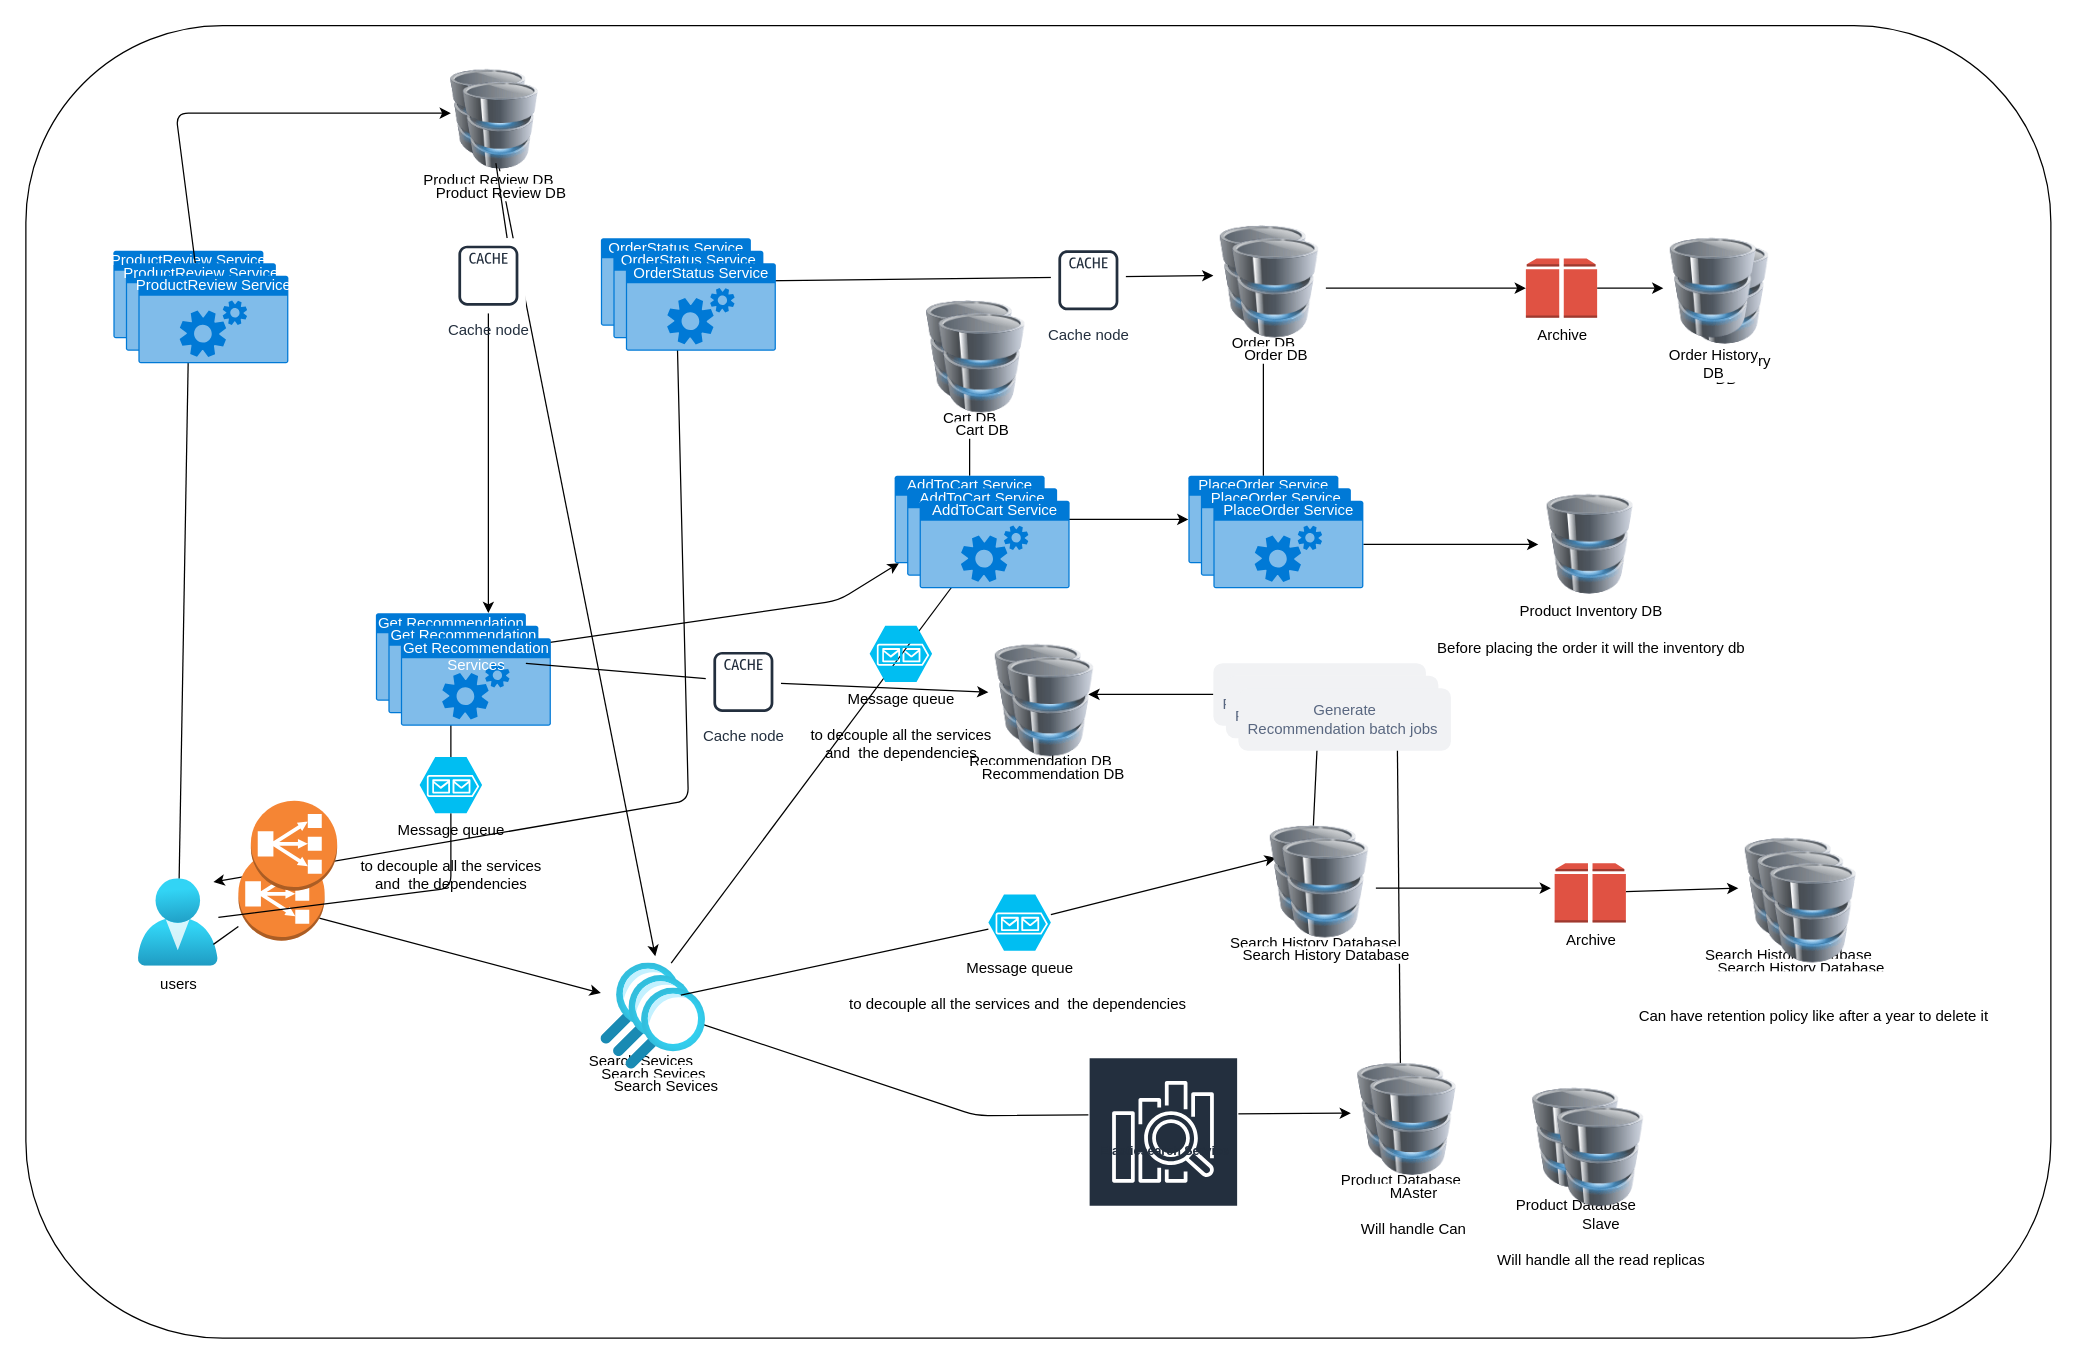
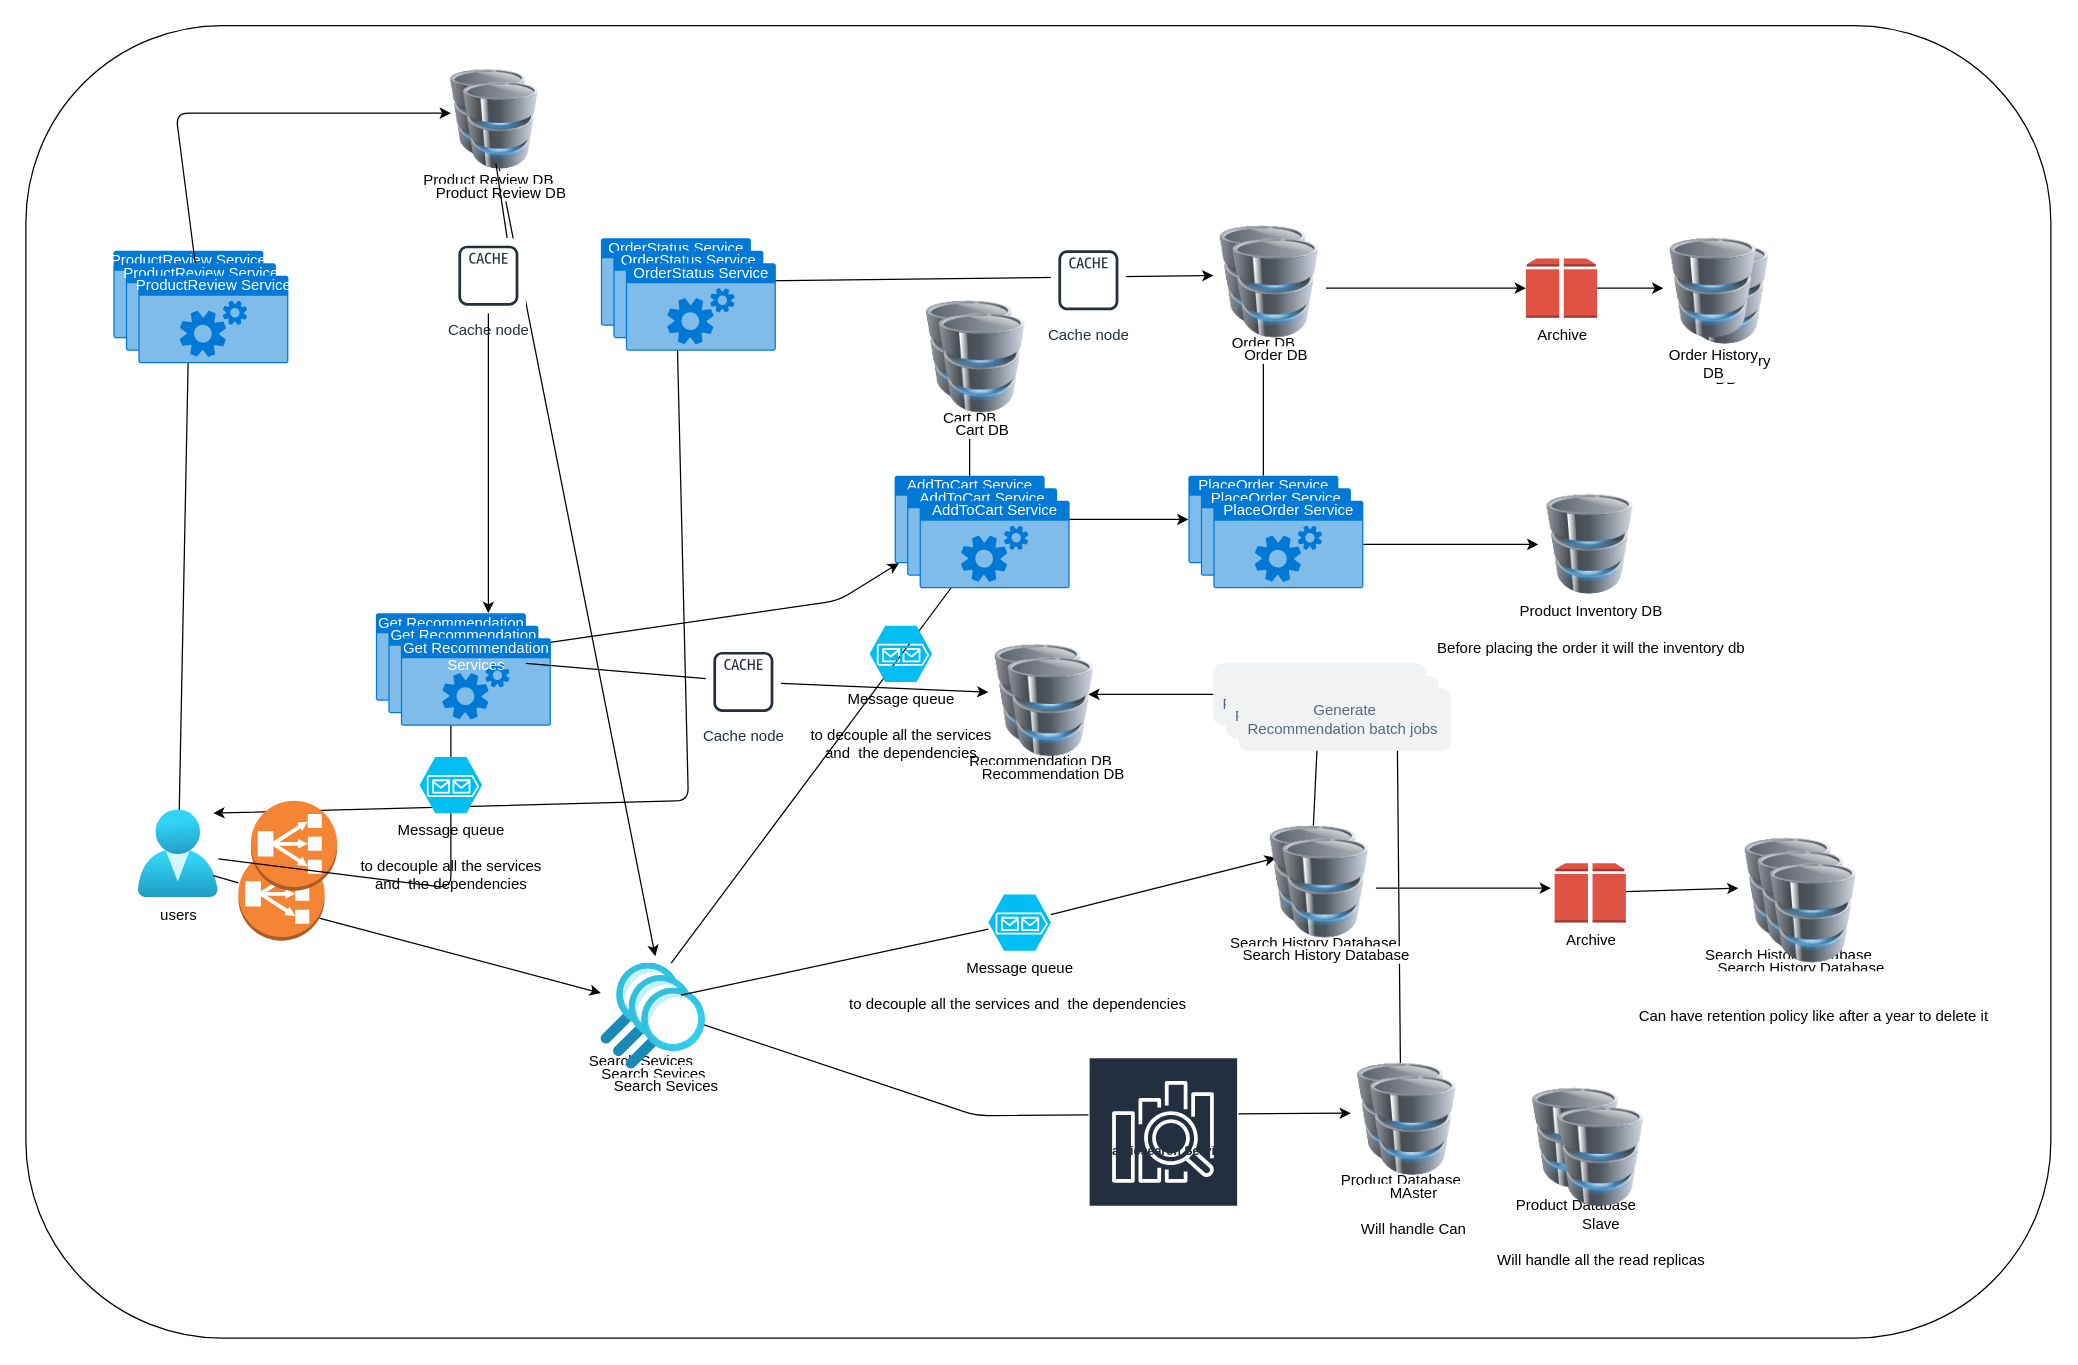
(178, 923) -> (178, 854)
